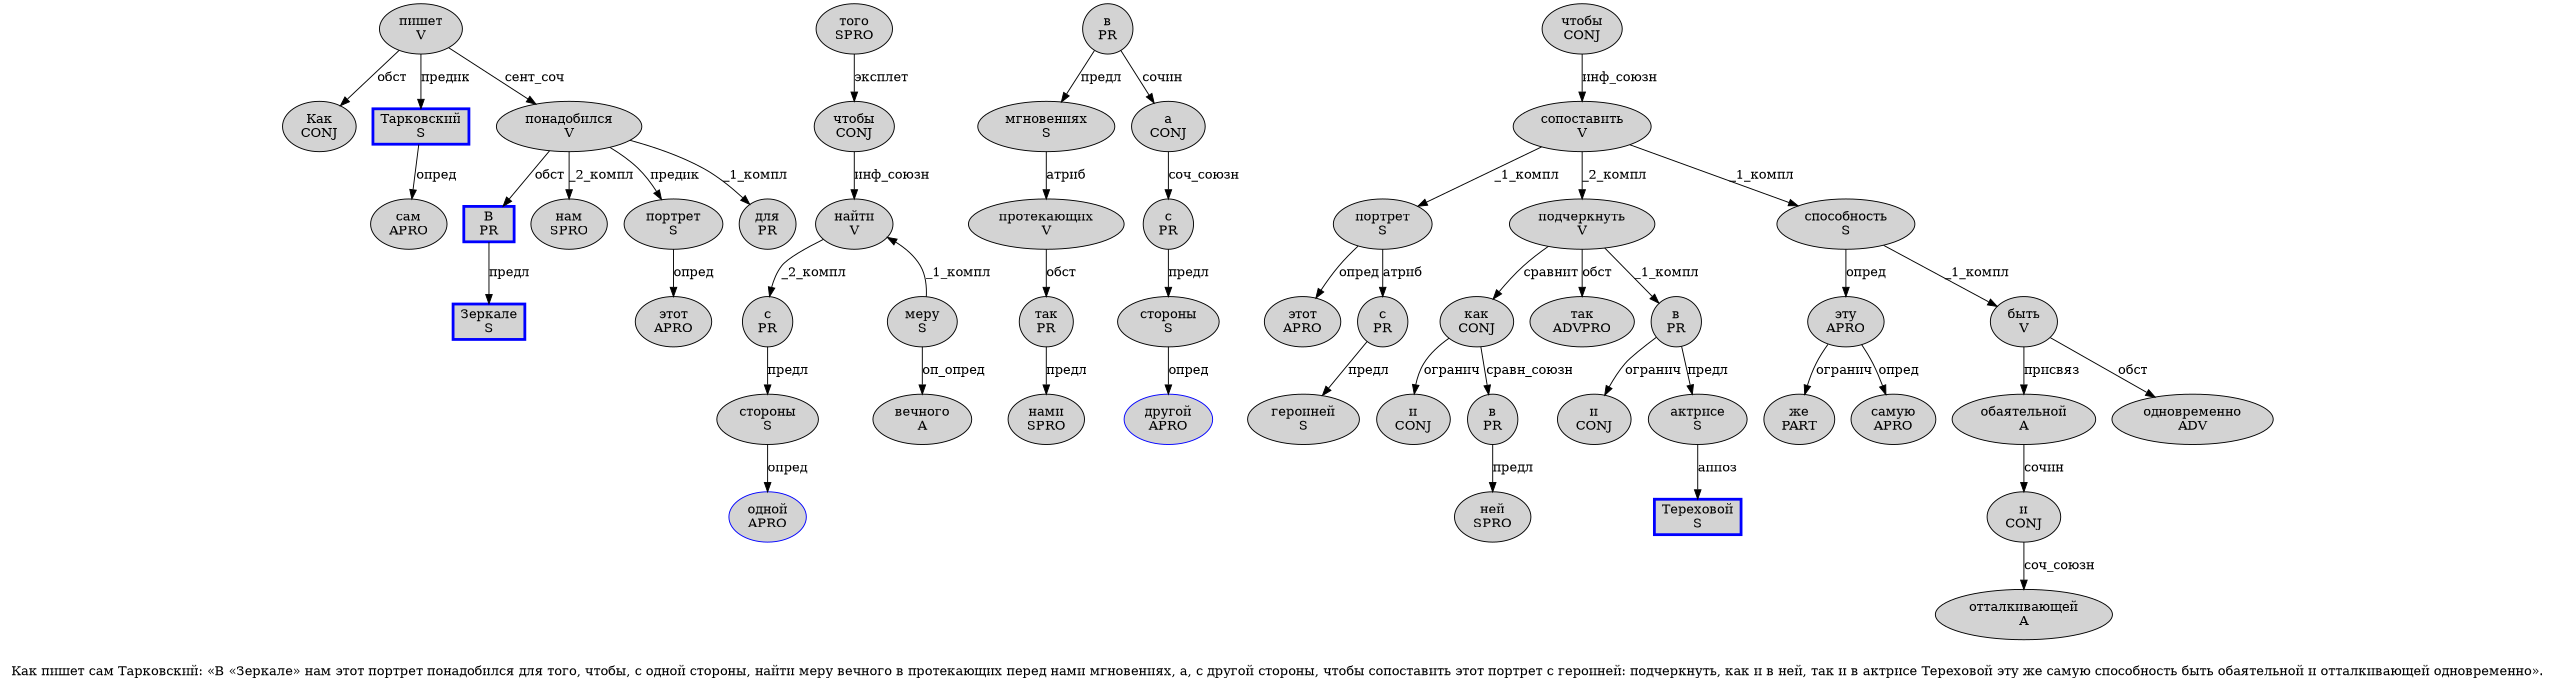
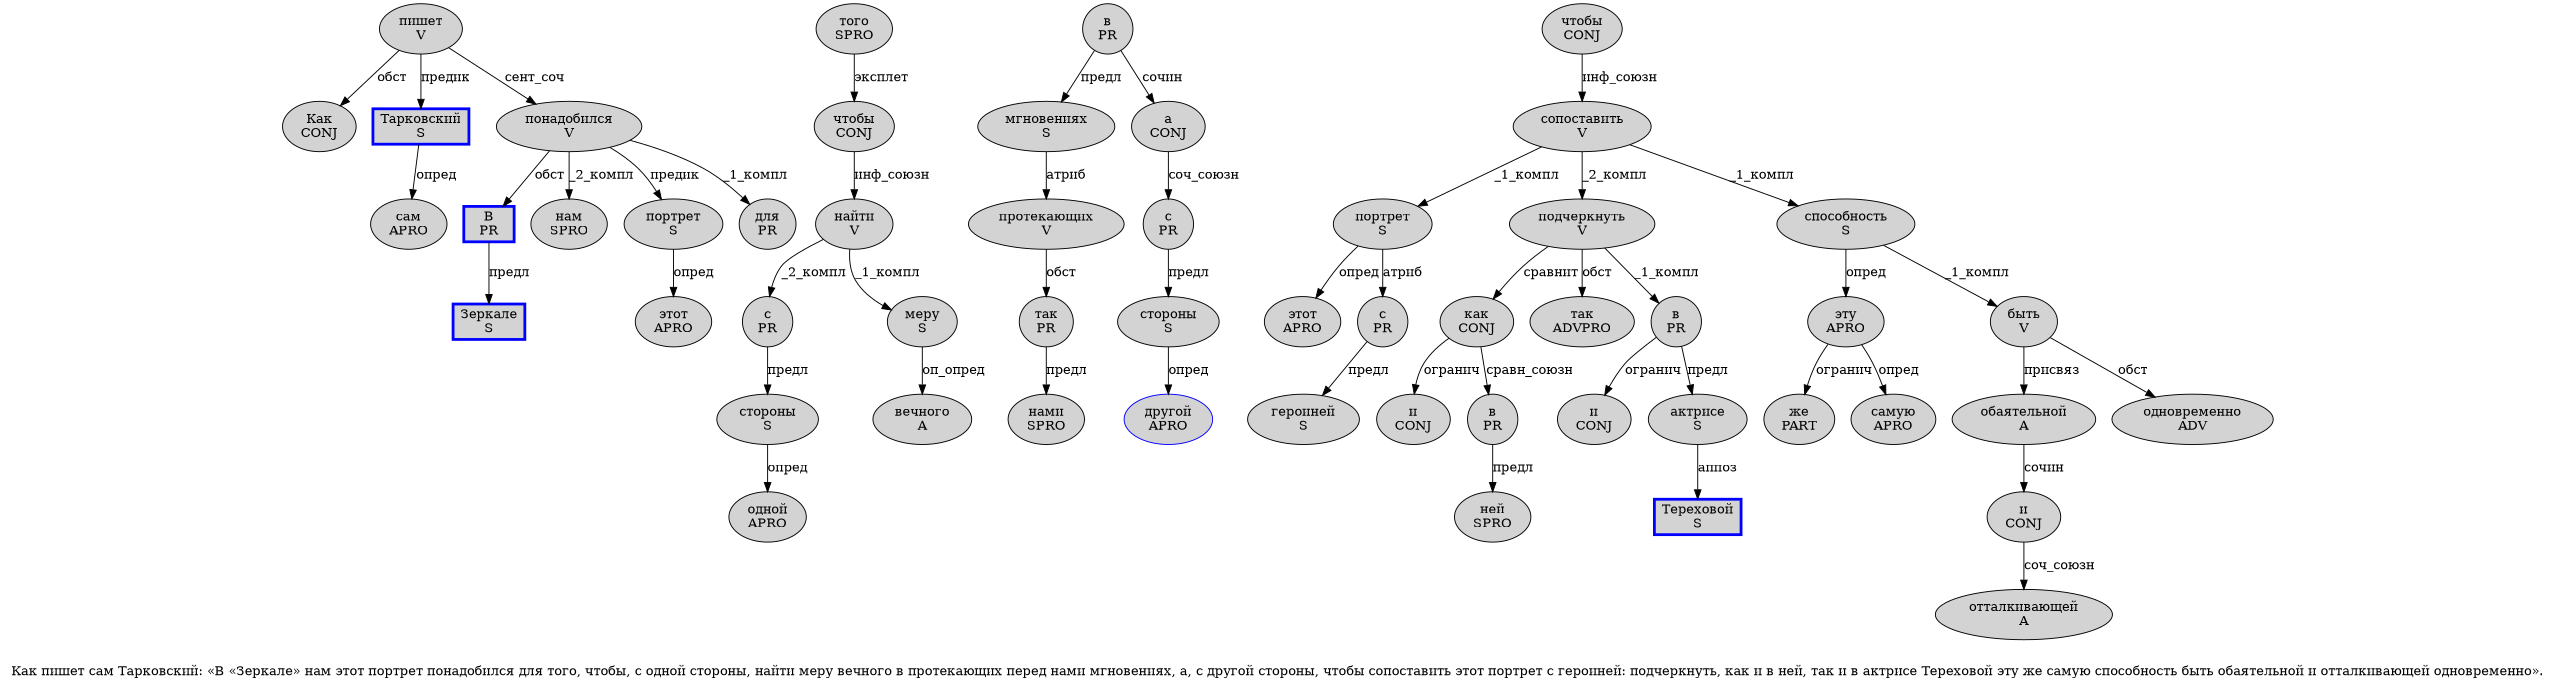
(920, 265) -> (857, 283)
(768, 517) -> (768, 517)
